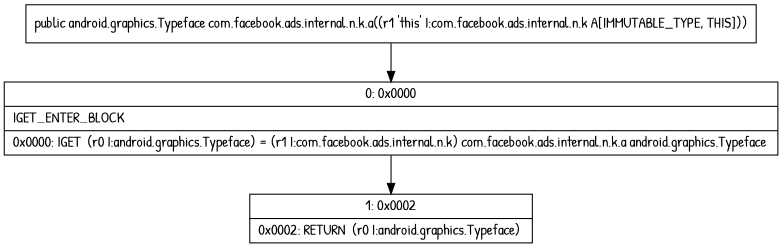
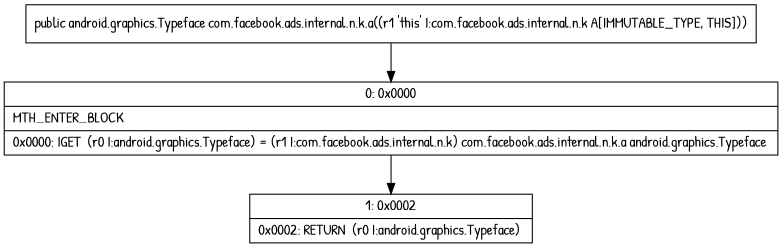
(69, 118) -> (69, 118)
